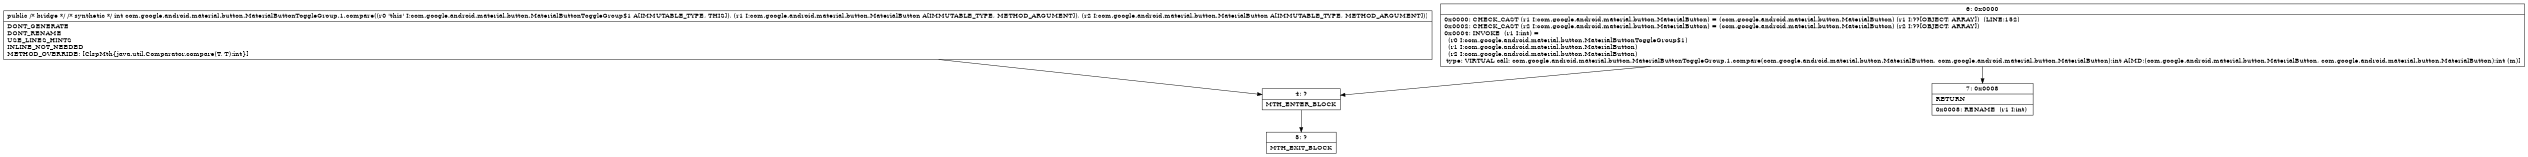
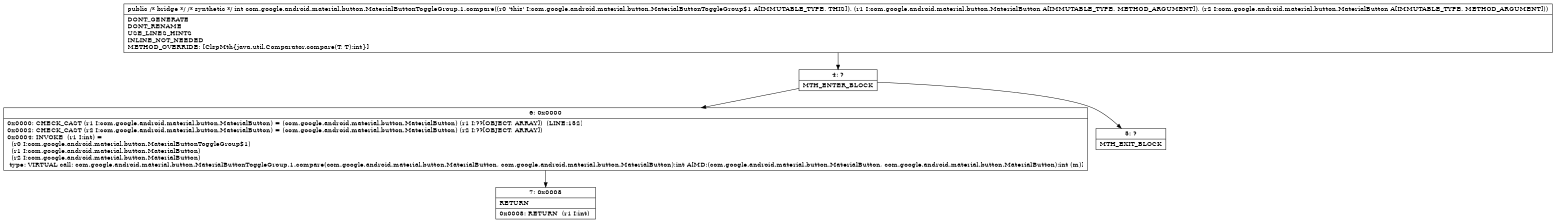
(1498, 81) -> (752, 98)
(1983, 110) -> (546, 214)
